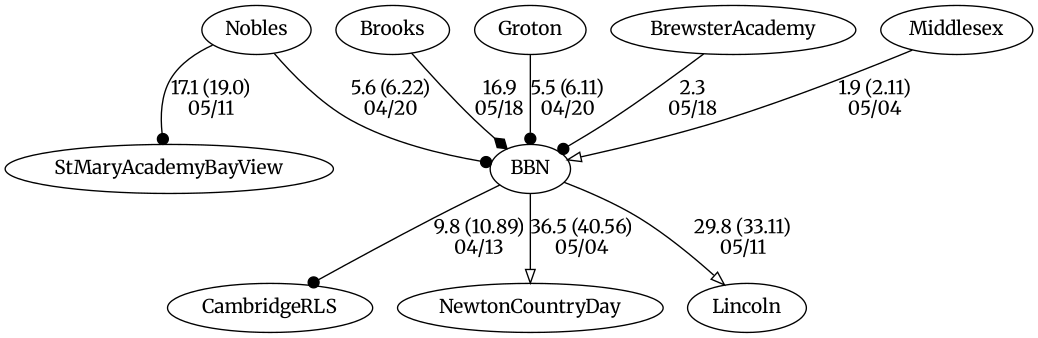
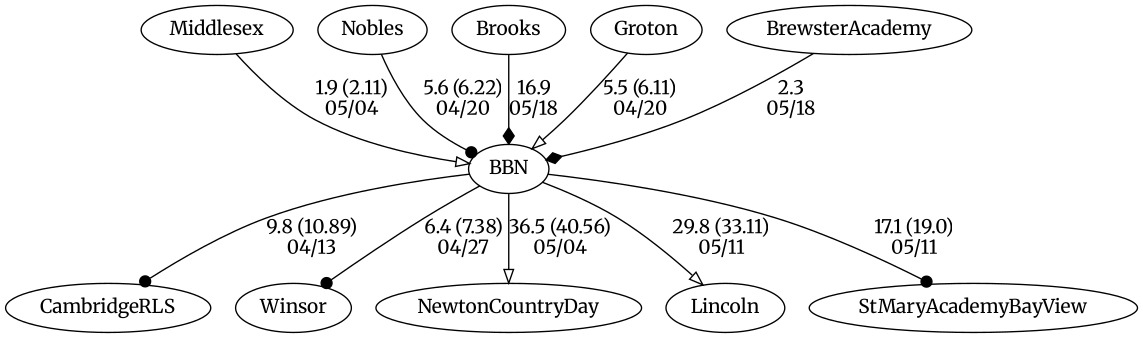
(170, 80) -> (740, 208)
(530, 94) -> (587, 98)
(637, 102) -> (692, 116)
none -> (293, 308)
